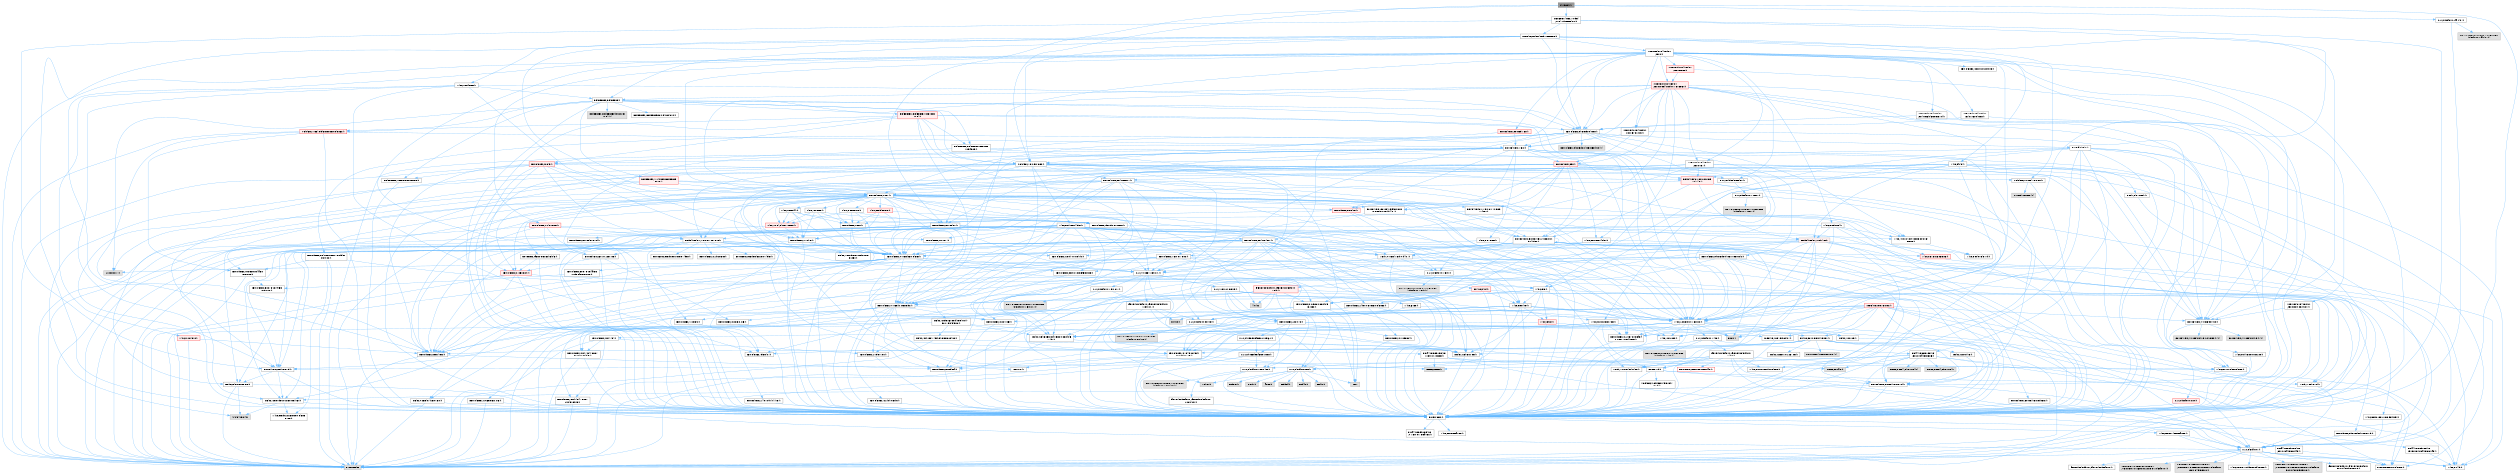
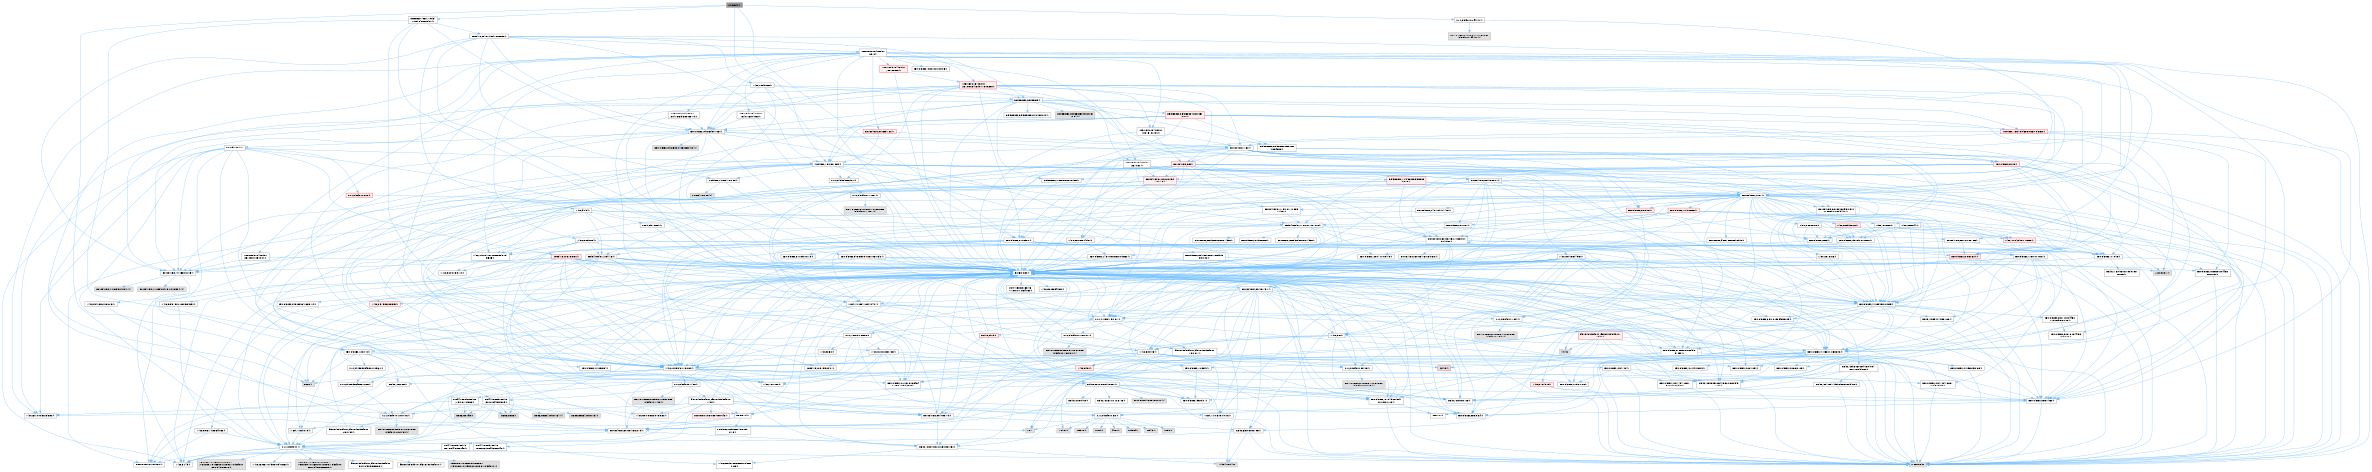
none -> (997, 163)
(1832, 168) -> none
none -> (375, 219)
(1442, 320) -> (1186, 284)
(1176, 322) -> (1444, 368)
